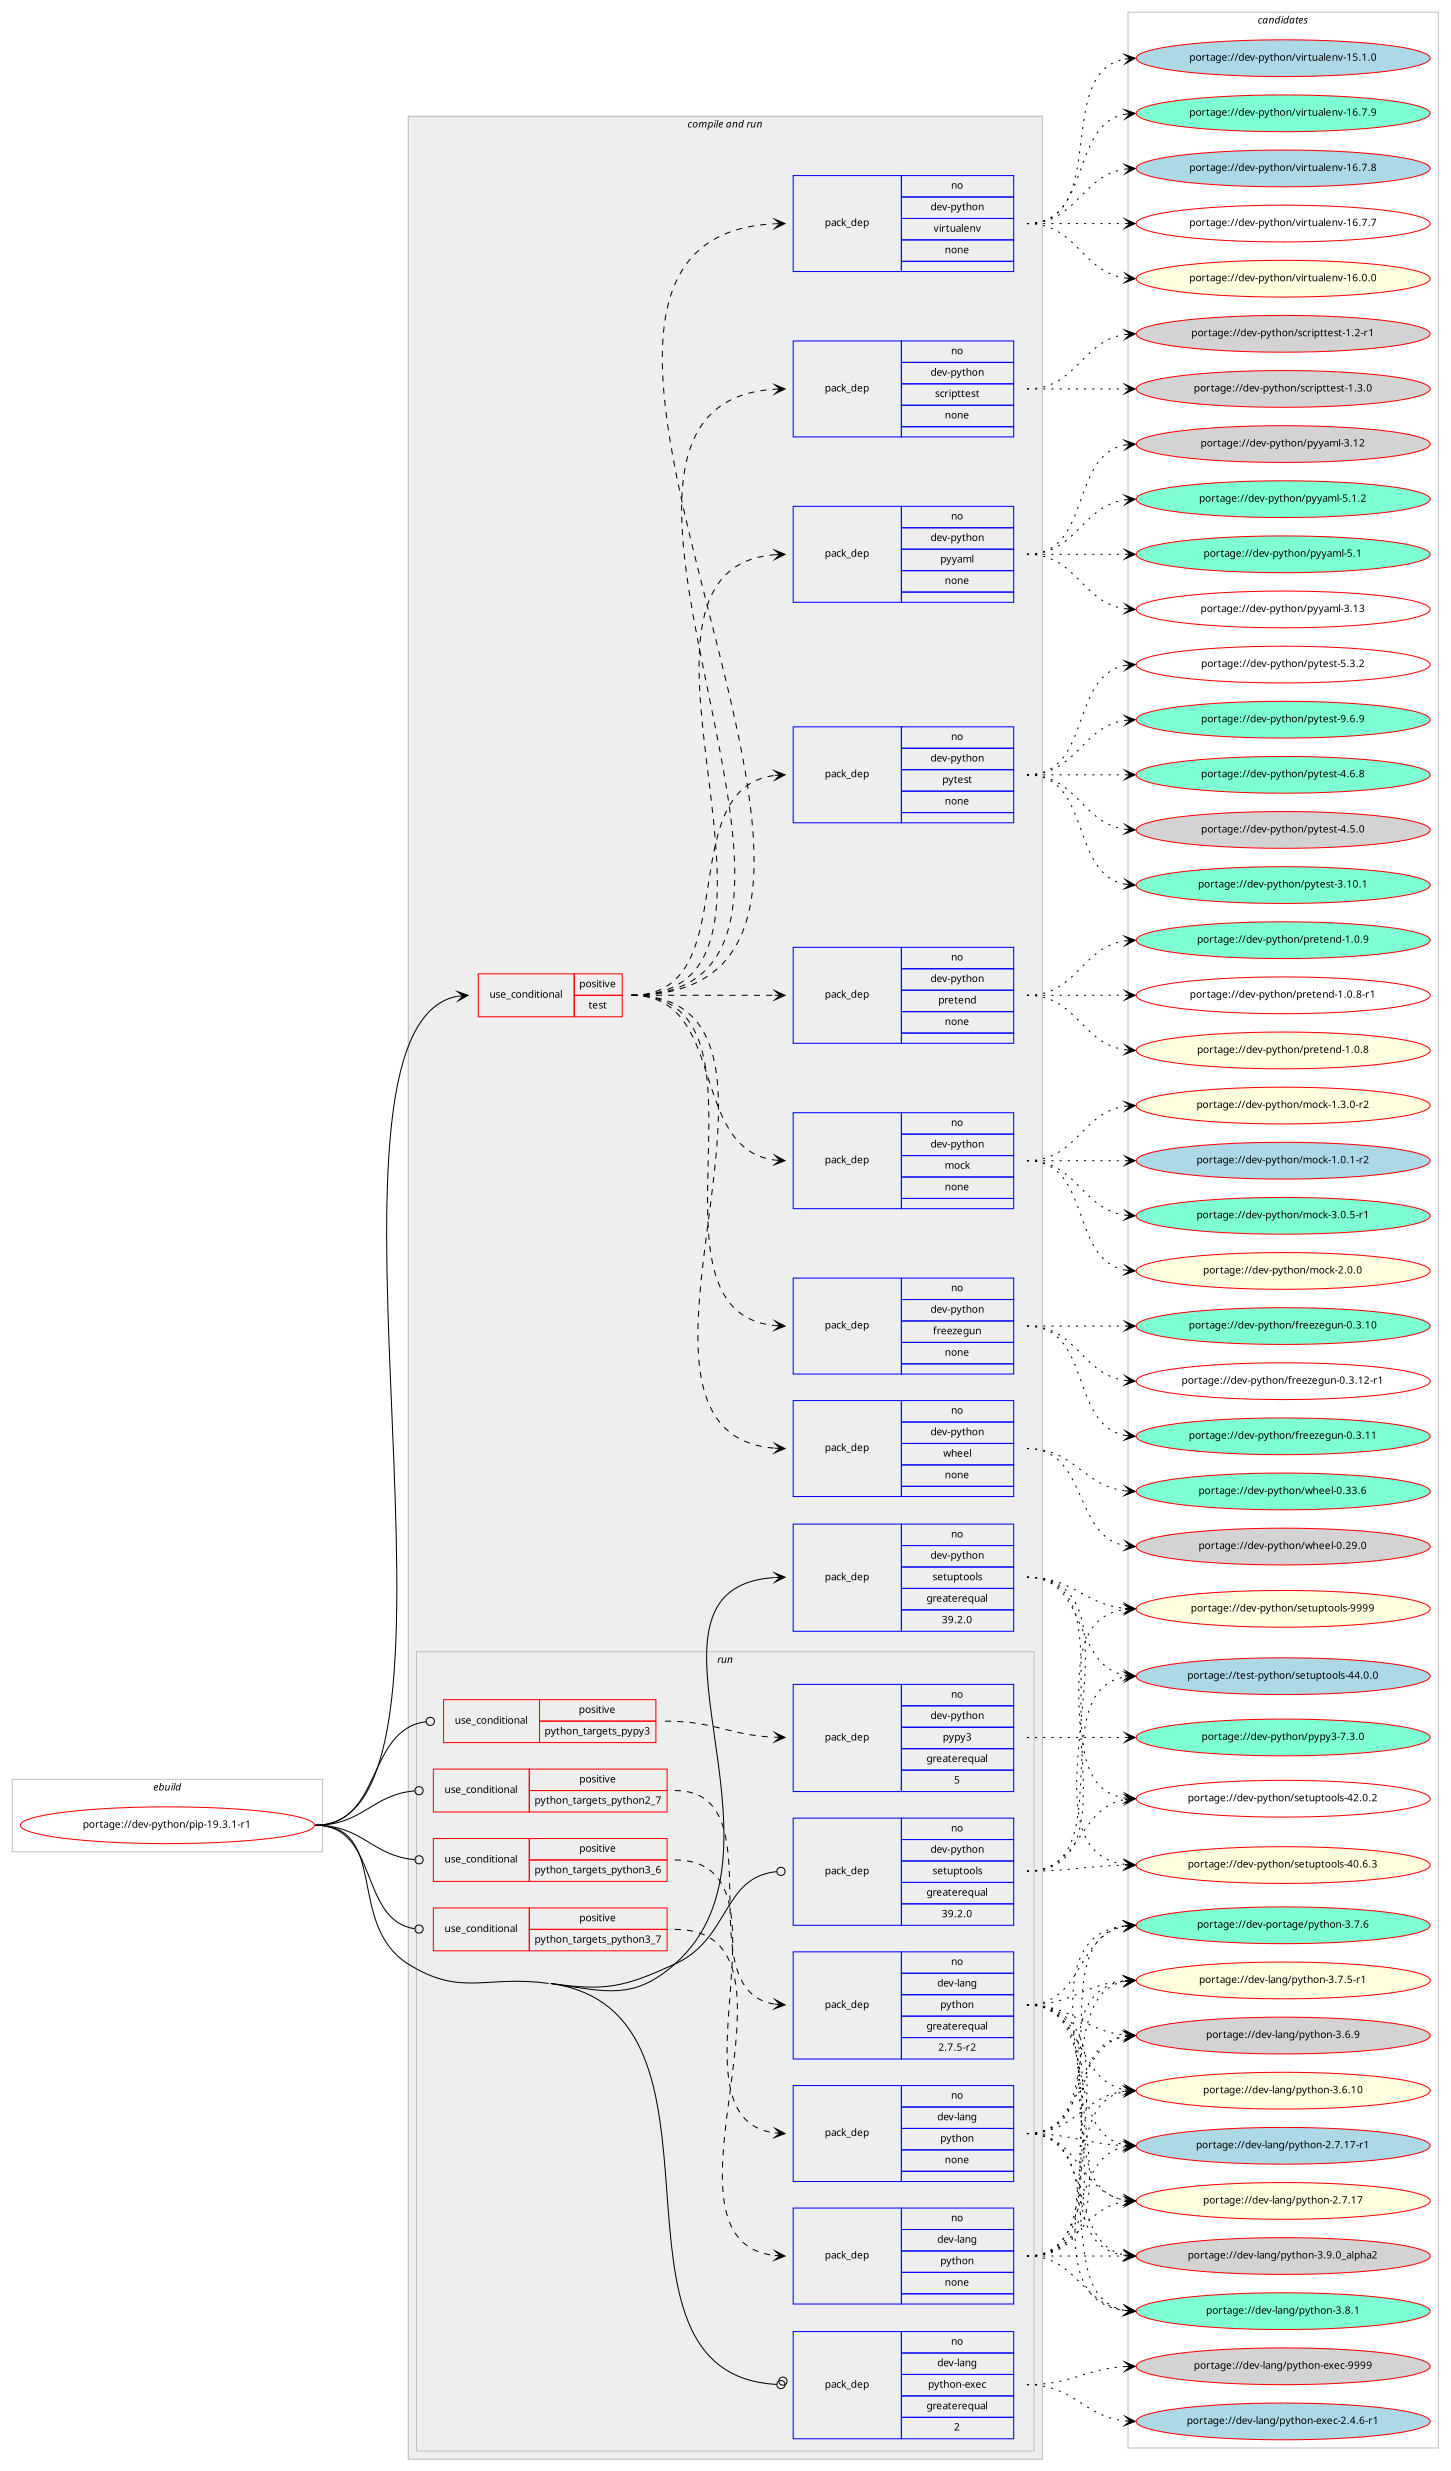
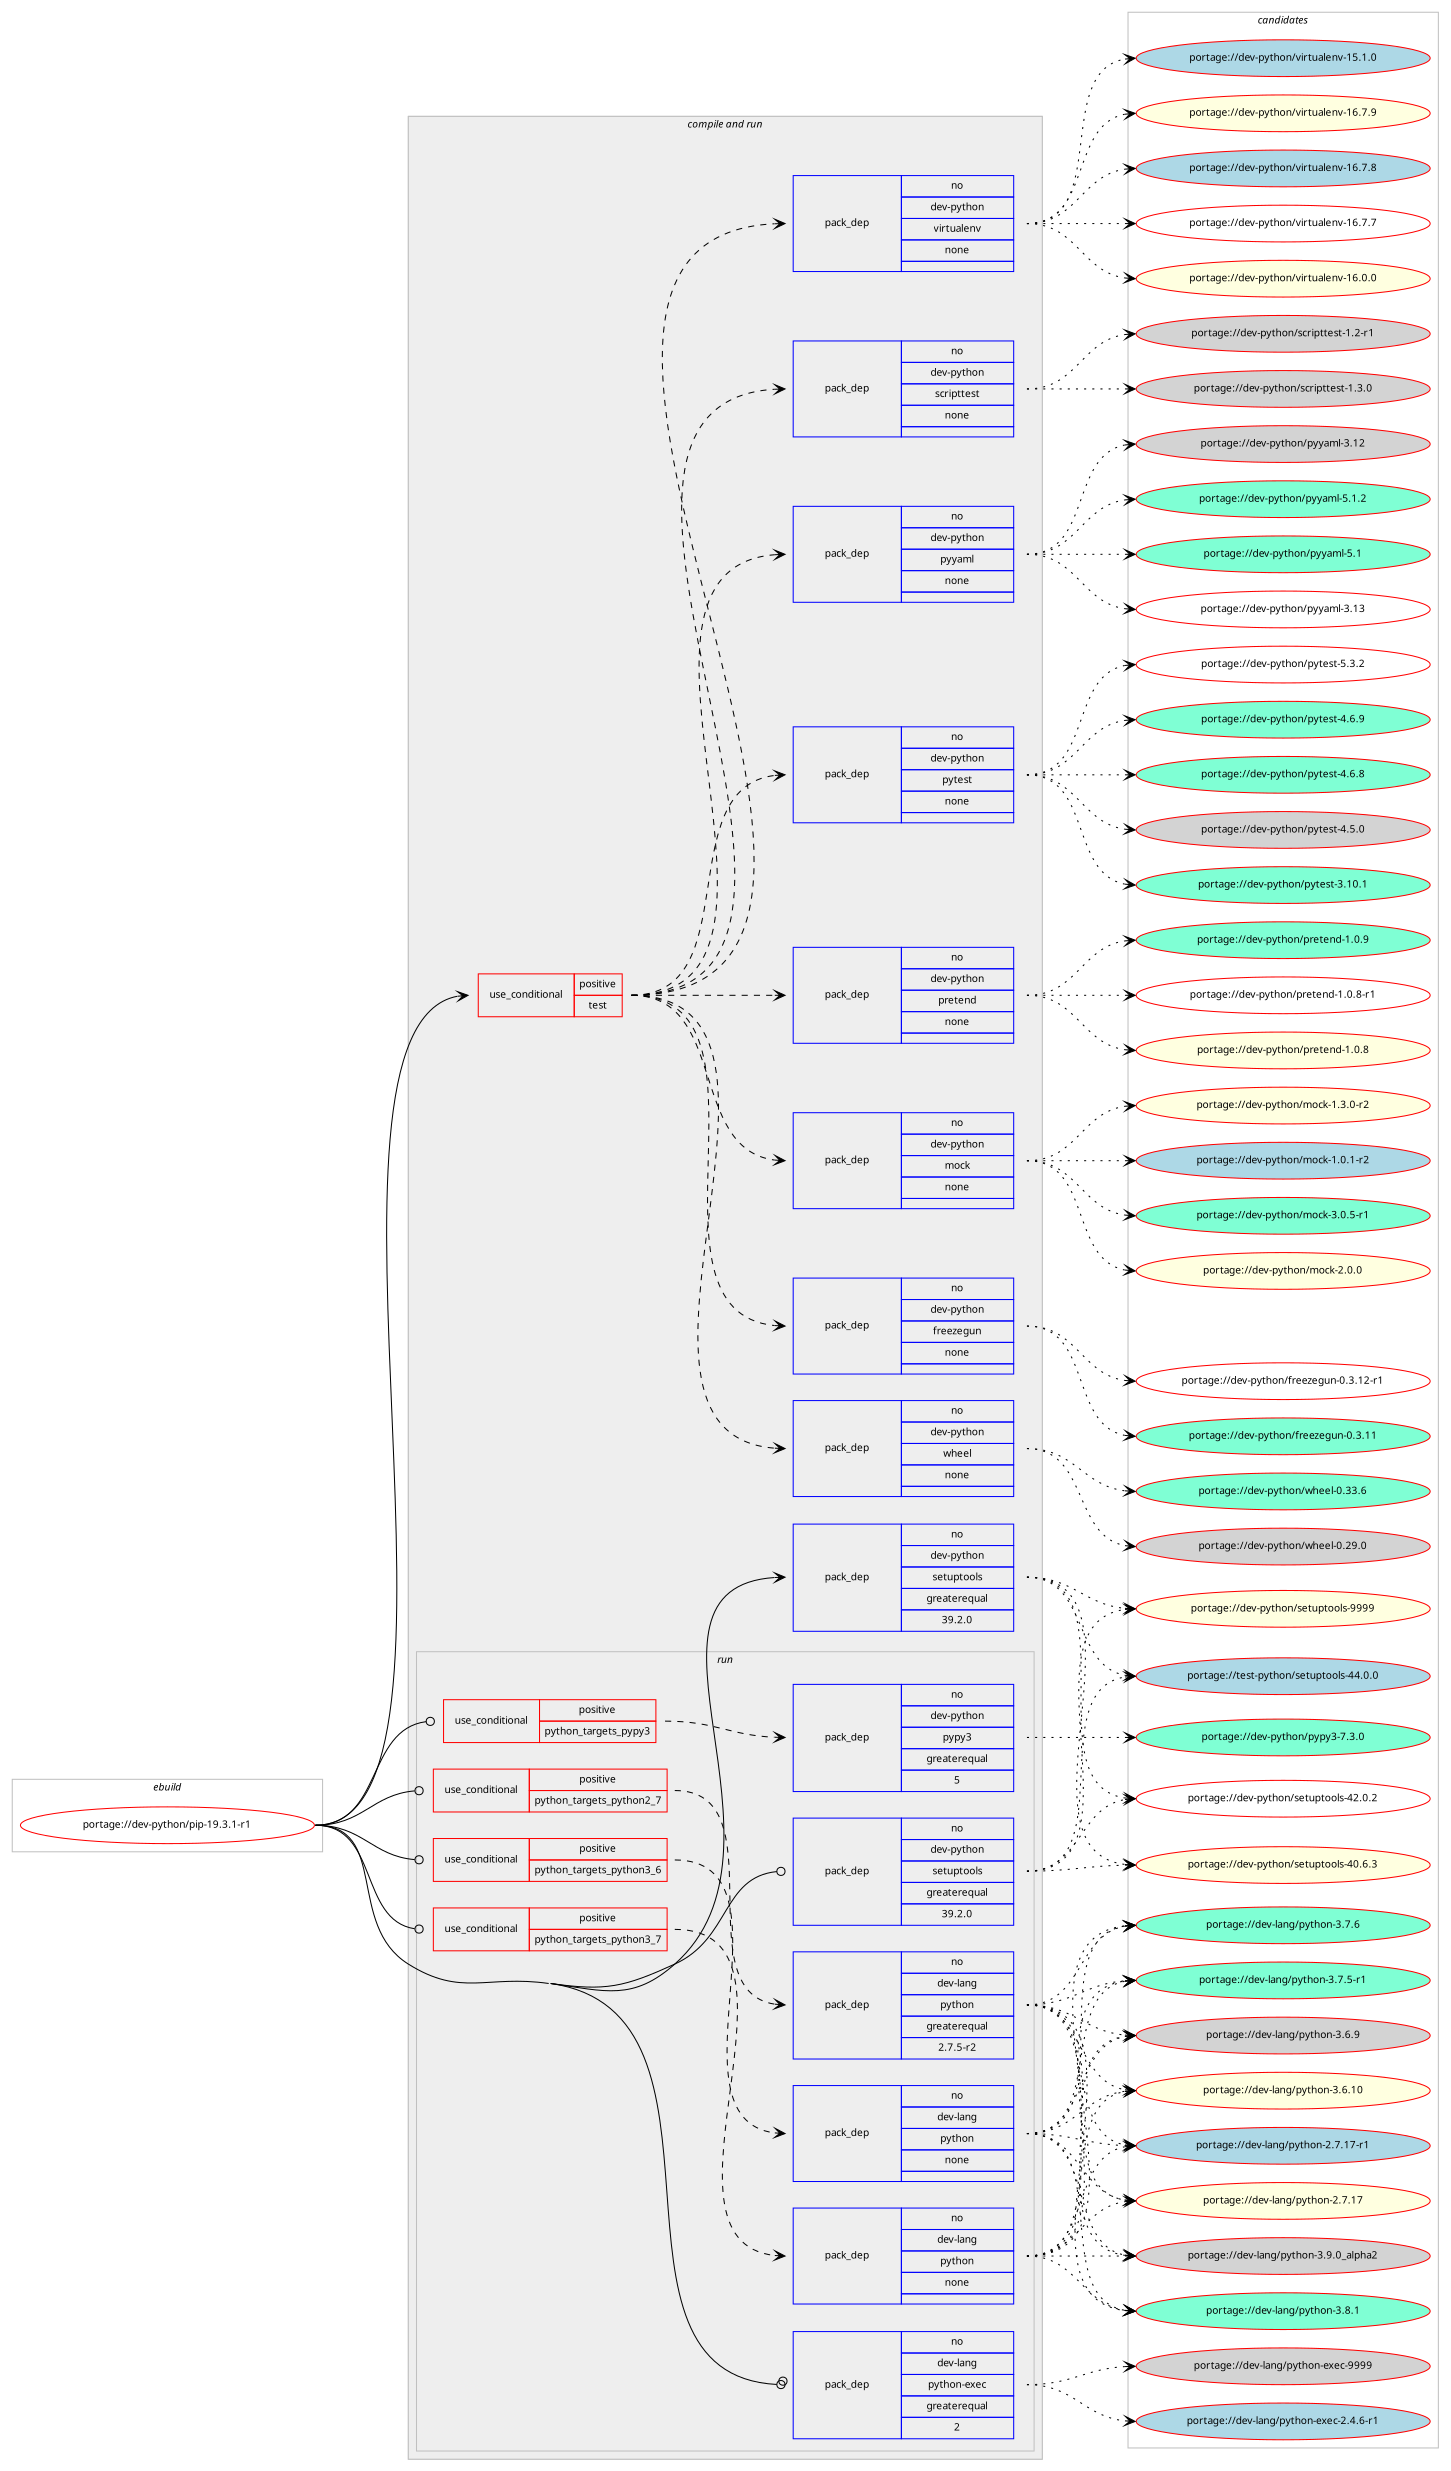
(1283, 113) -> (1283, 113)
(1283, 720) -> (1283, 720)
(1283, 1326) -> none
(1283, 1925) -> (1283, 1925)
(1283, 1980) -> (1283, 1980)
